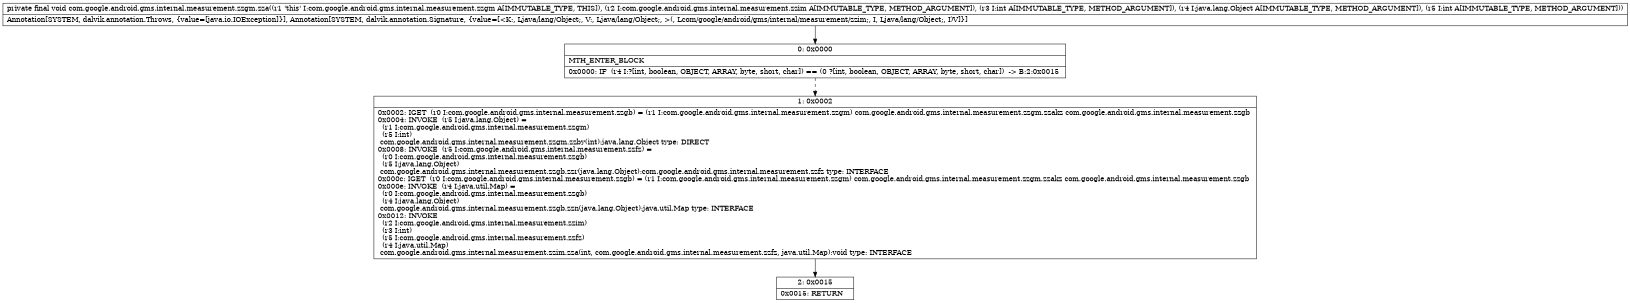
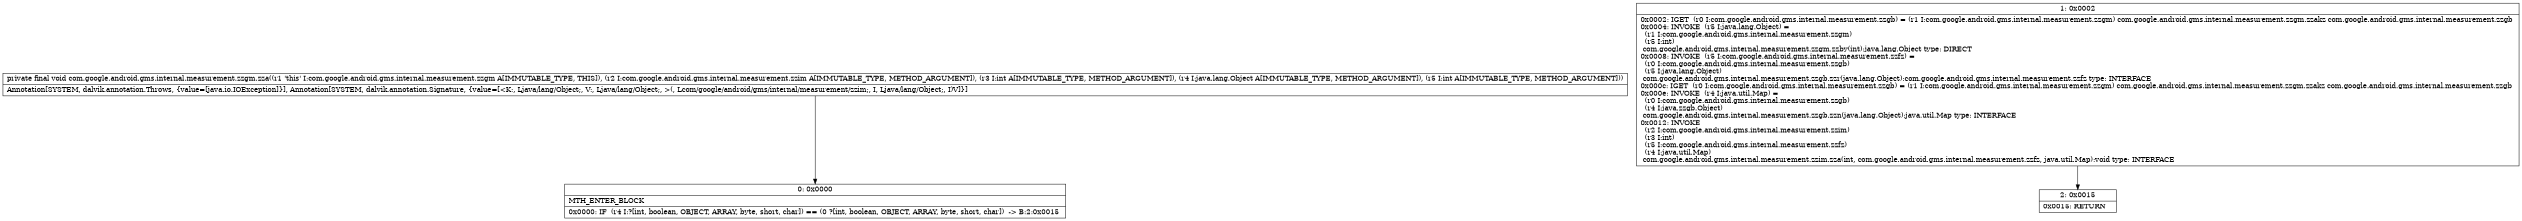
(815, 85) -> none
(419, 201) -> (1682, 108)
